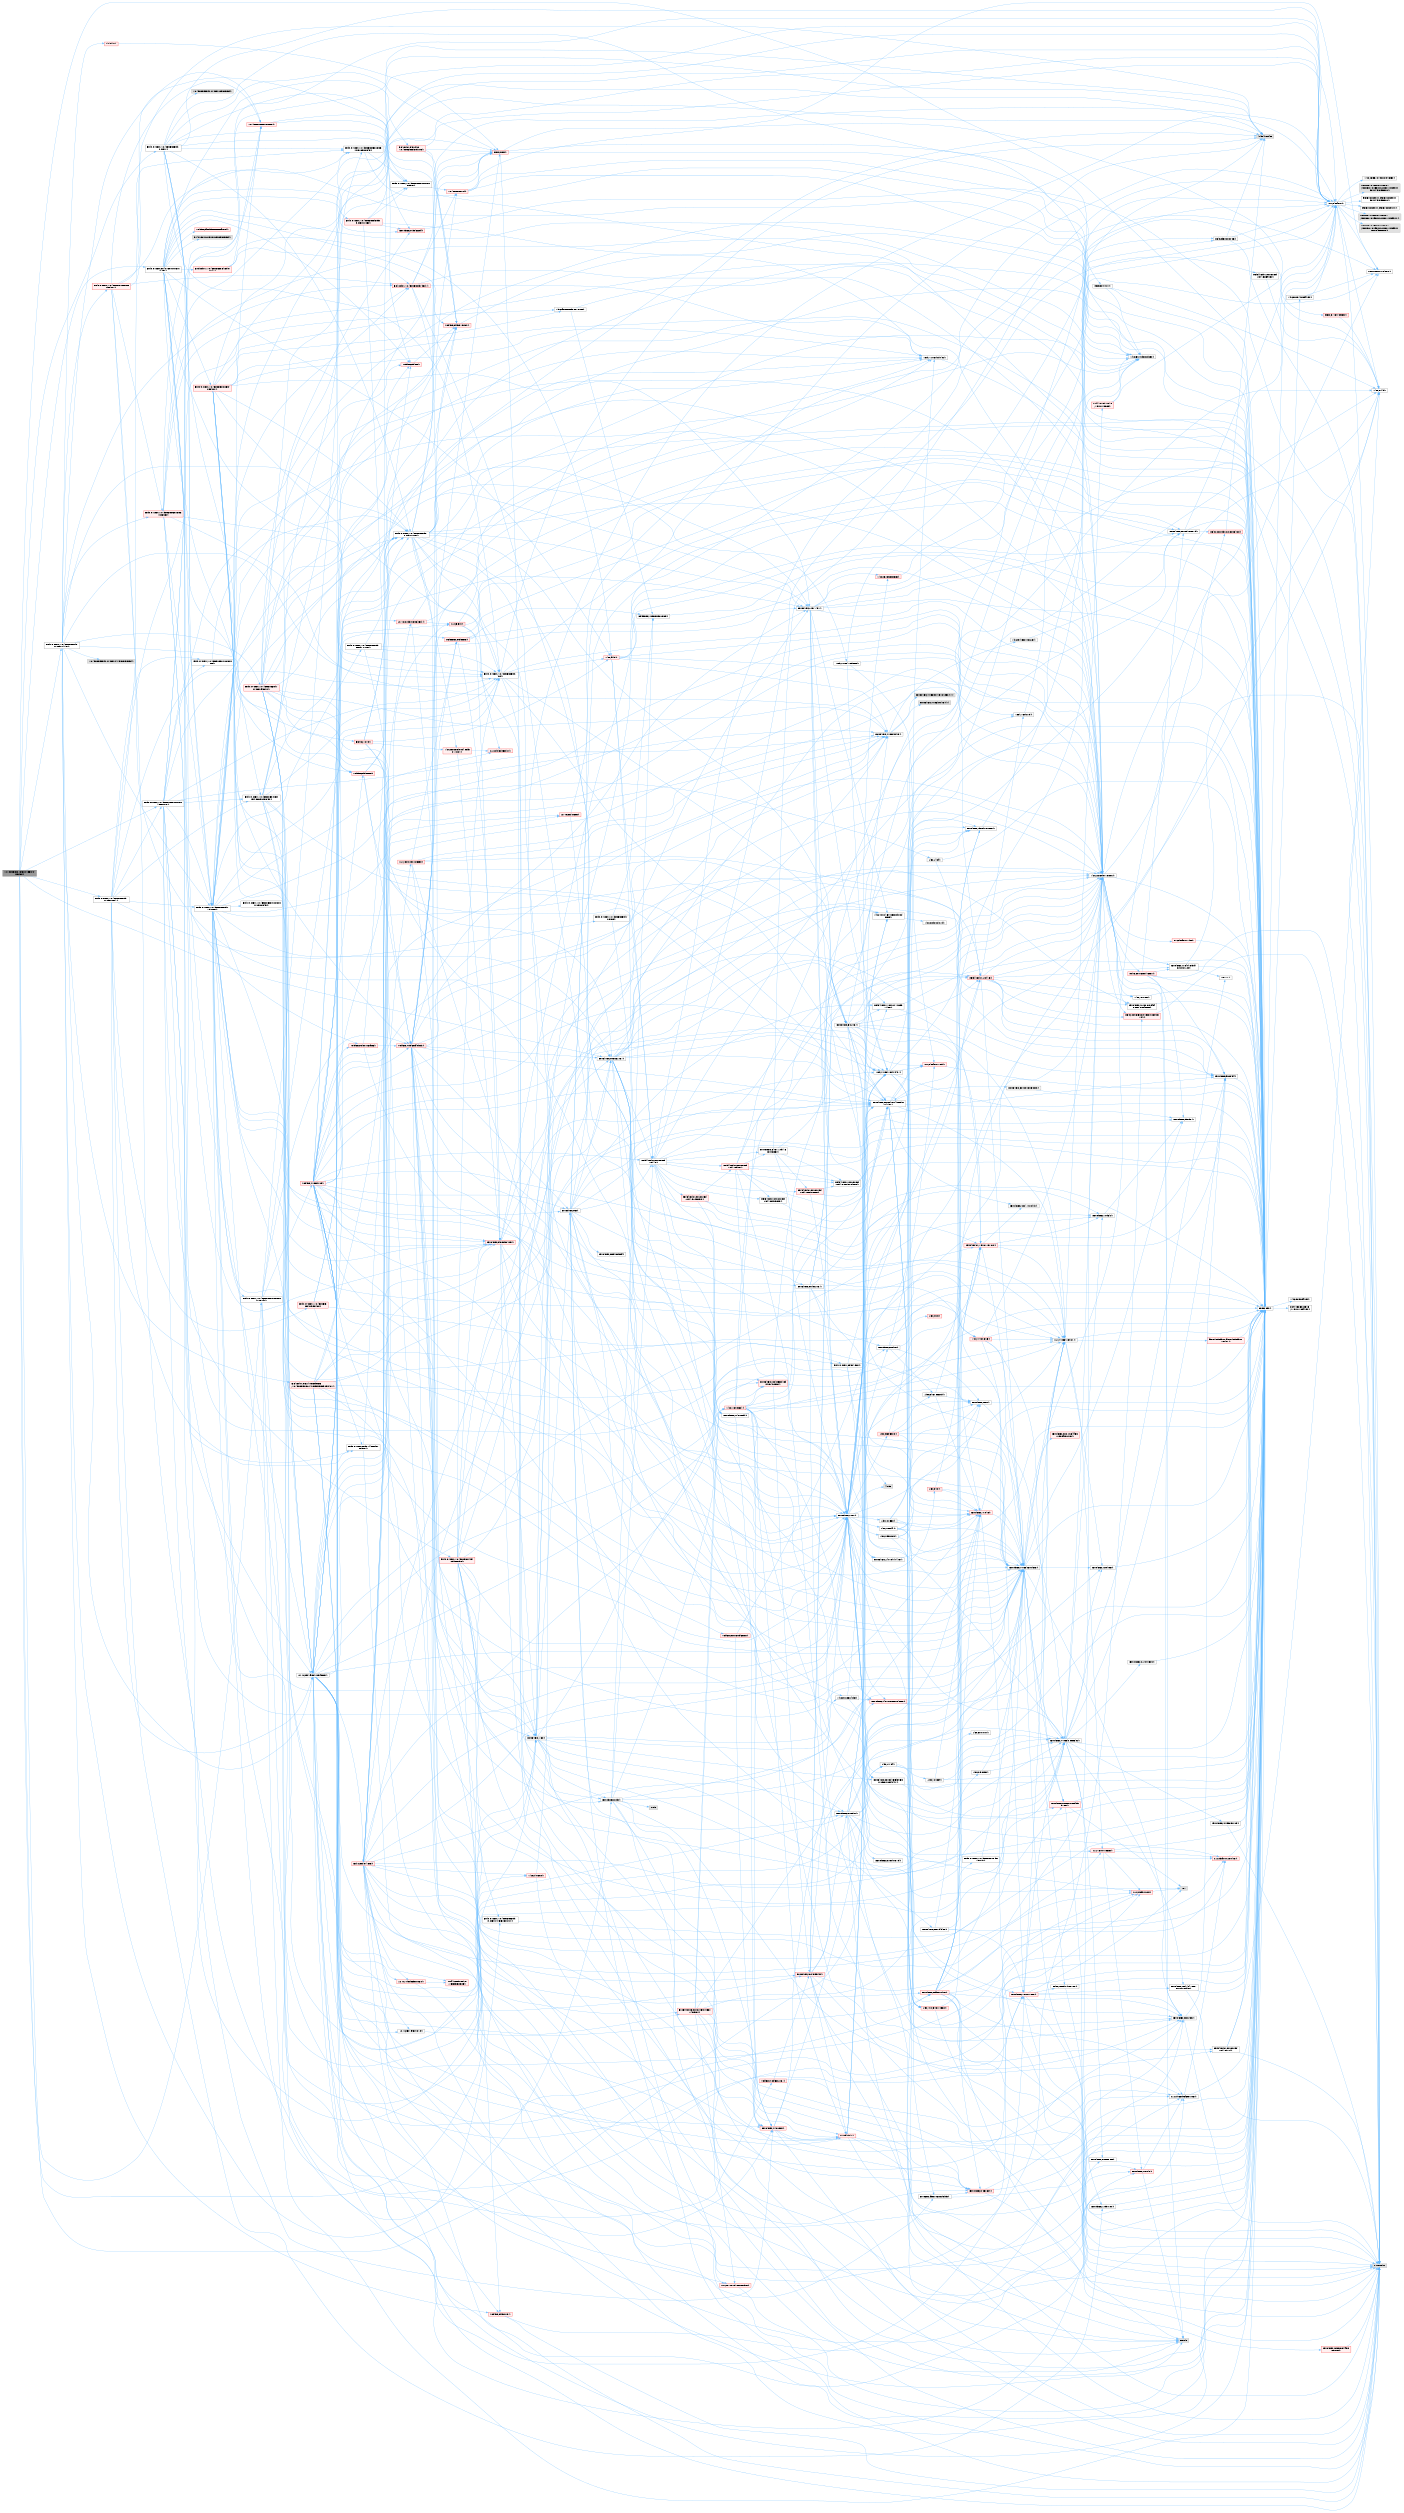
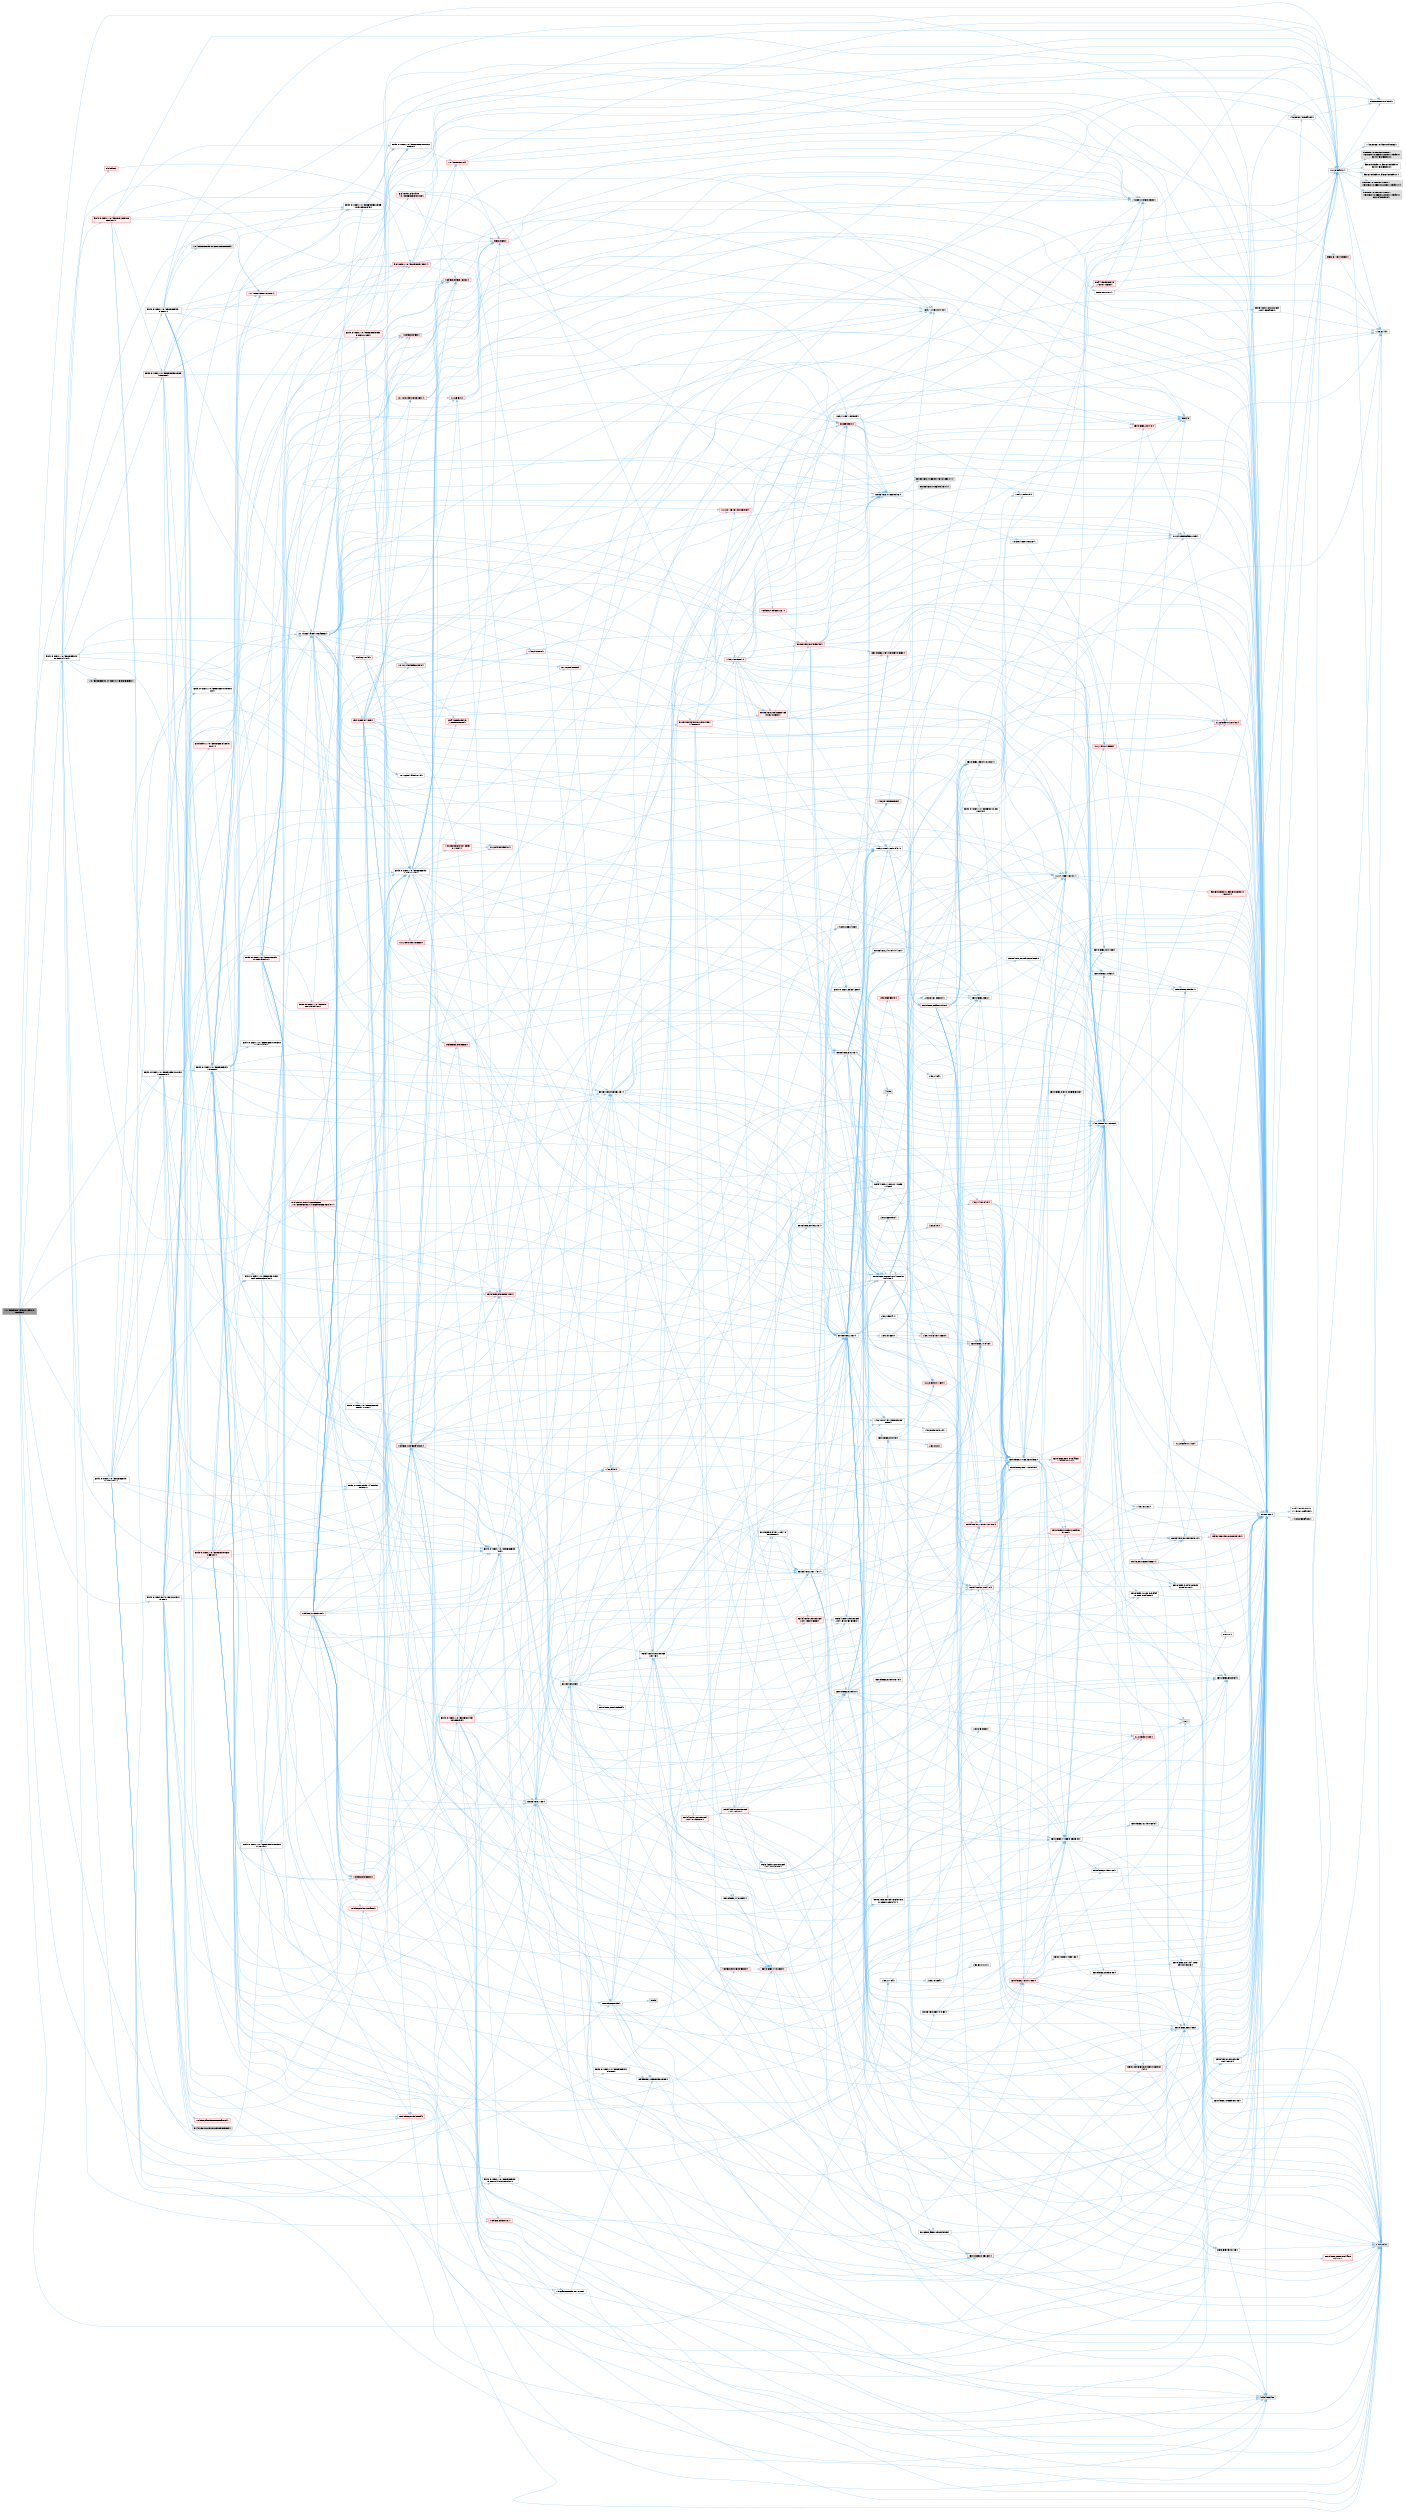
(946, 379) -> (659, 600)
none -> (1066, 1092)
